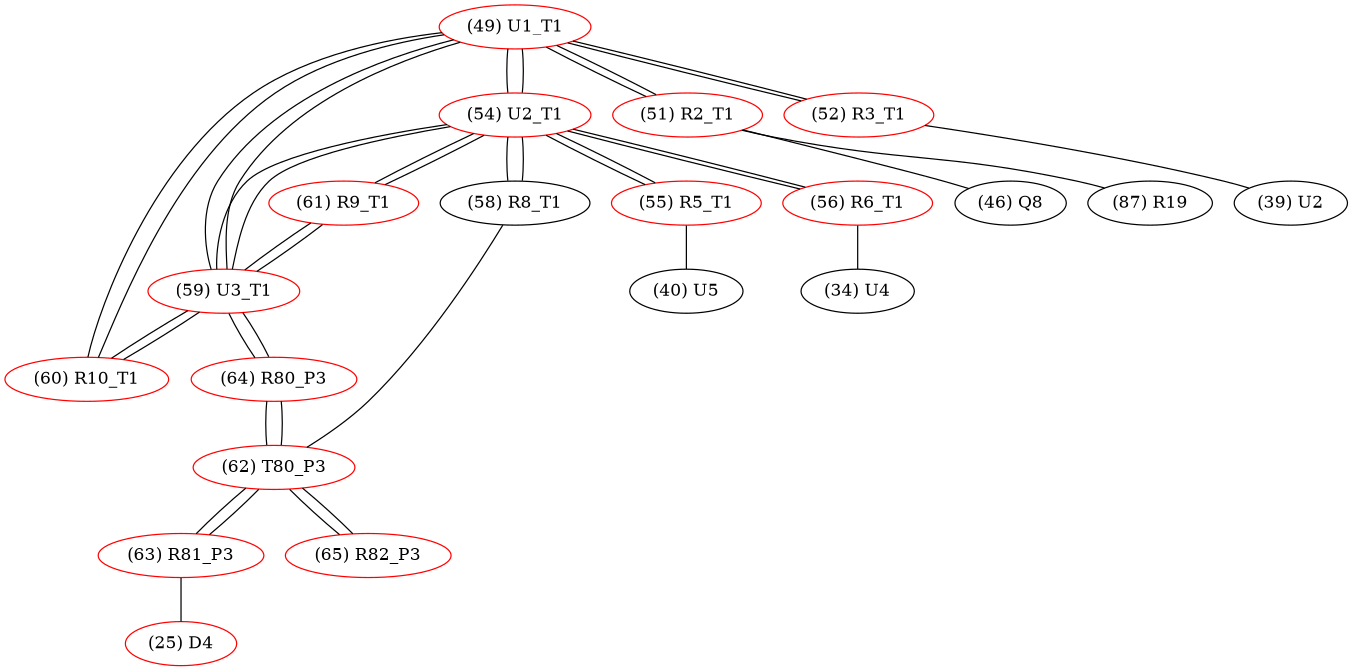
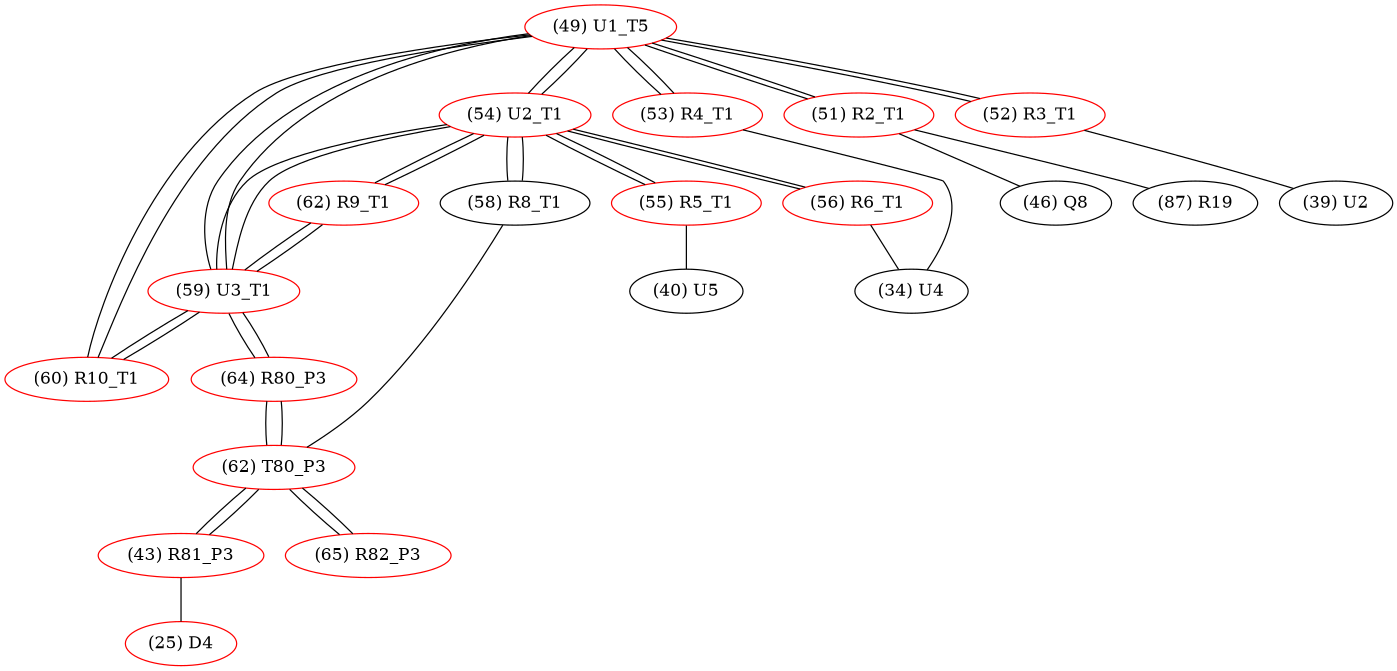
(515, 27) -> (601, 27)
none -> (688, 115)
(344, 203) -> (344, 203)
(181, 556) -> (181, 556)
